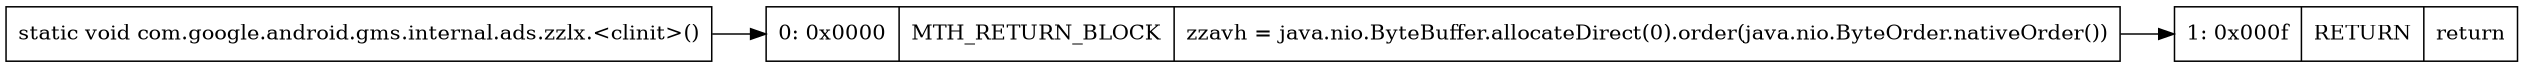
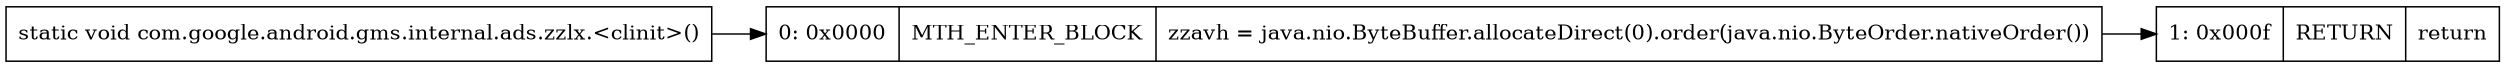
(1037, 33) -> (1028, 33)
